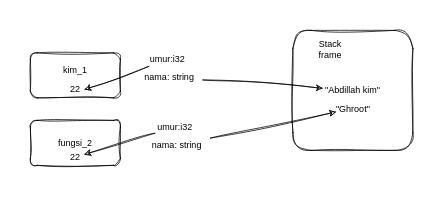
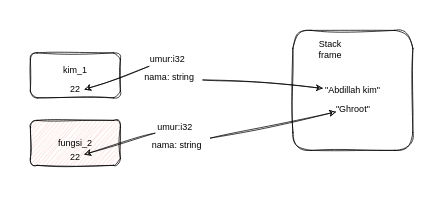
(75, 143) -> (75, 143)
